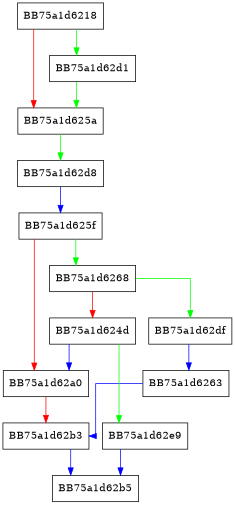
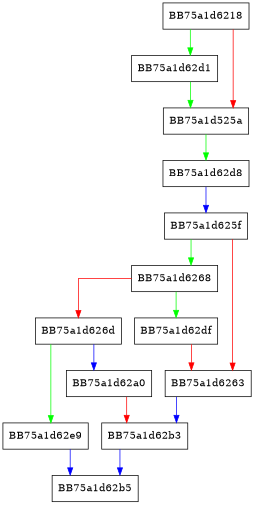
(61, 121) -> (206, 121)
(34, 301) -> (233, 301)
(93, 331) -> (78, 331)
(189, 354) -> (191, 354)
